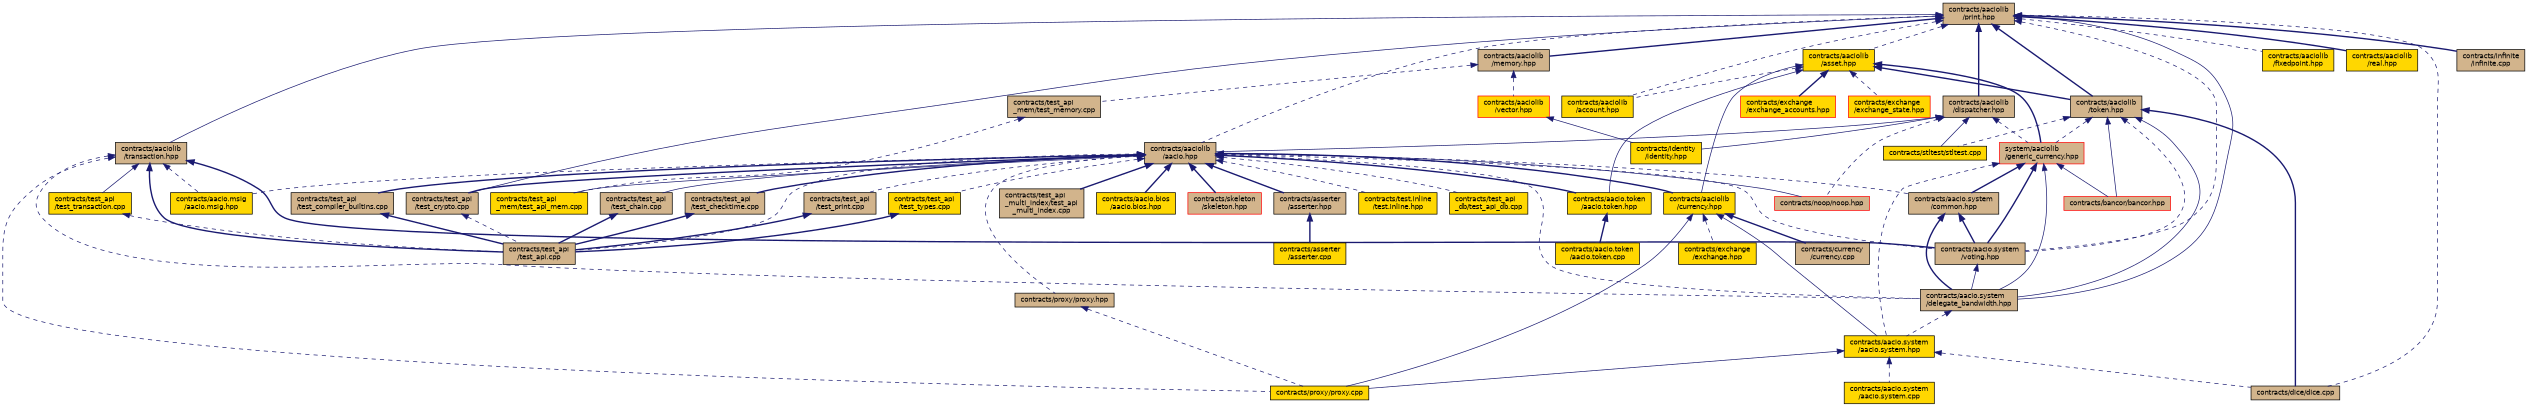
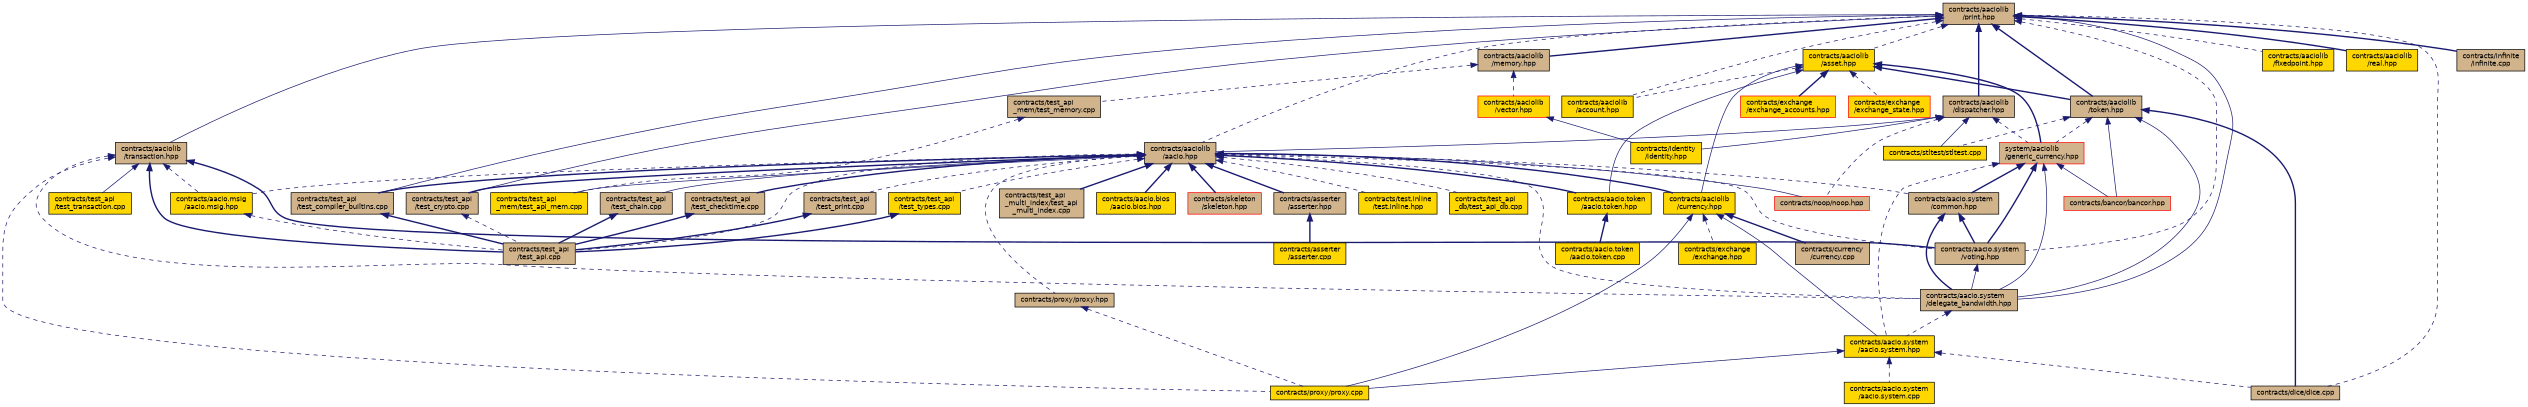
none -> (1151, 52)
(2173, 221) -> none
(316, 240) -> (377, 236)
